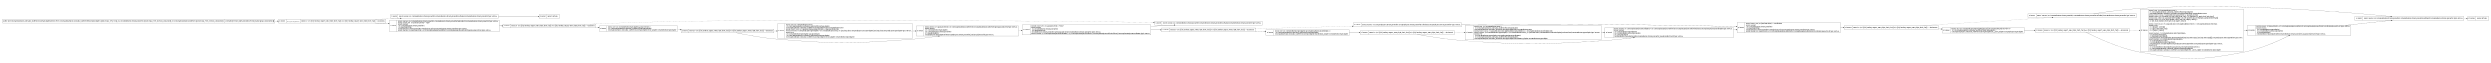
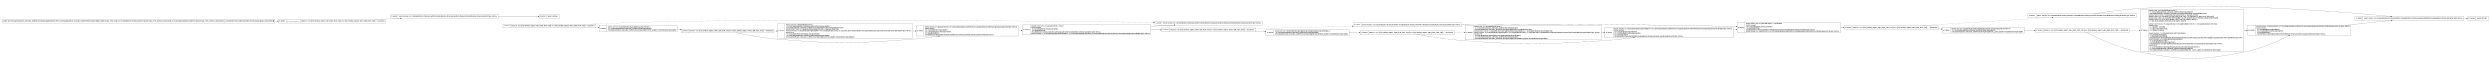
(444, 26) -> none
